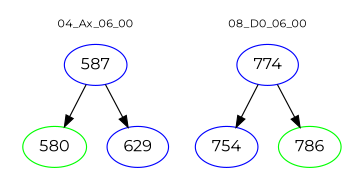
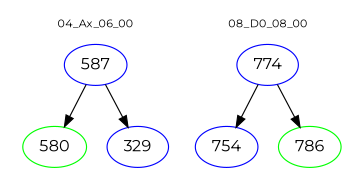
(268, 24) -> (268, 24)
(138, 147) -> (138, 147)
